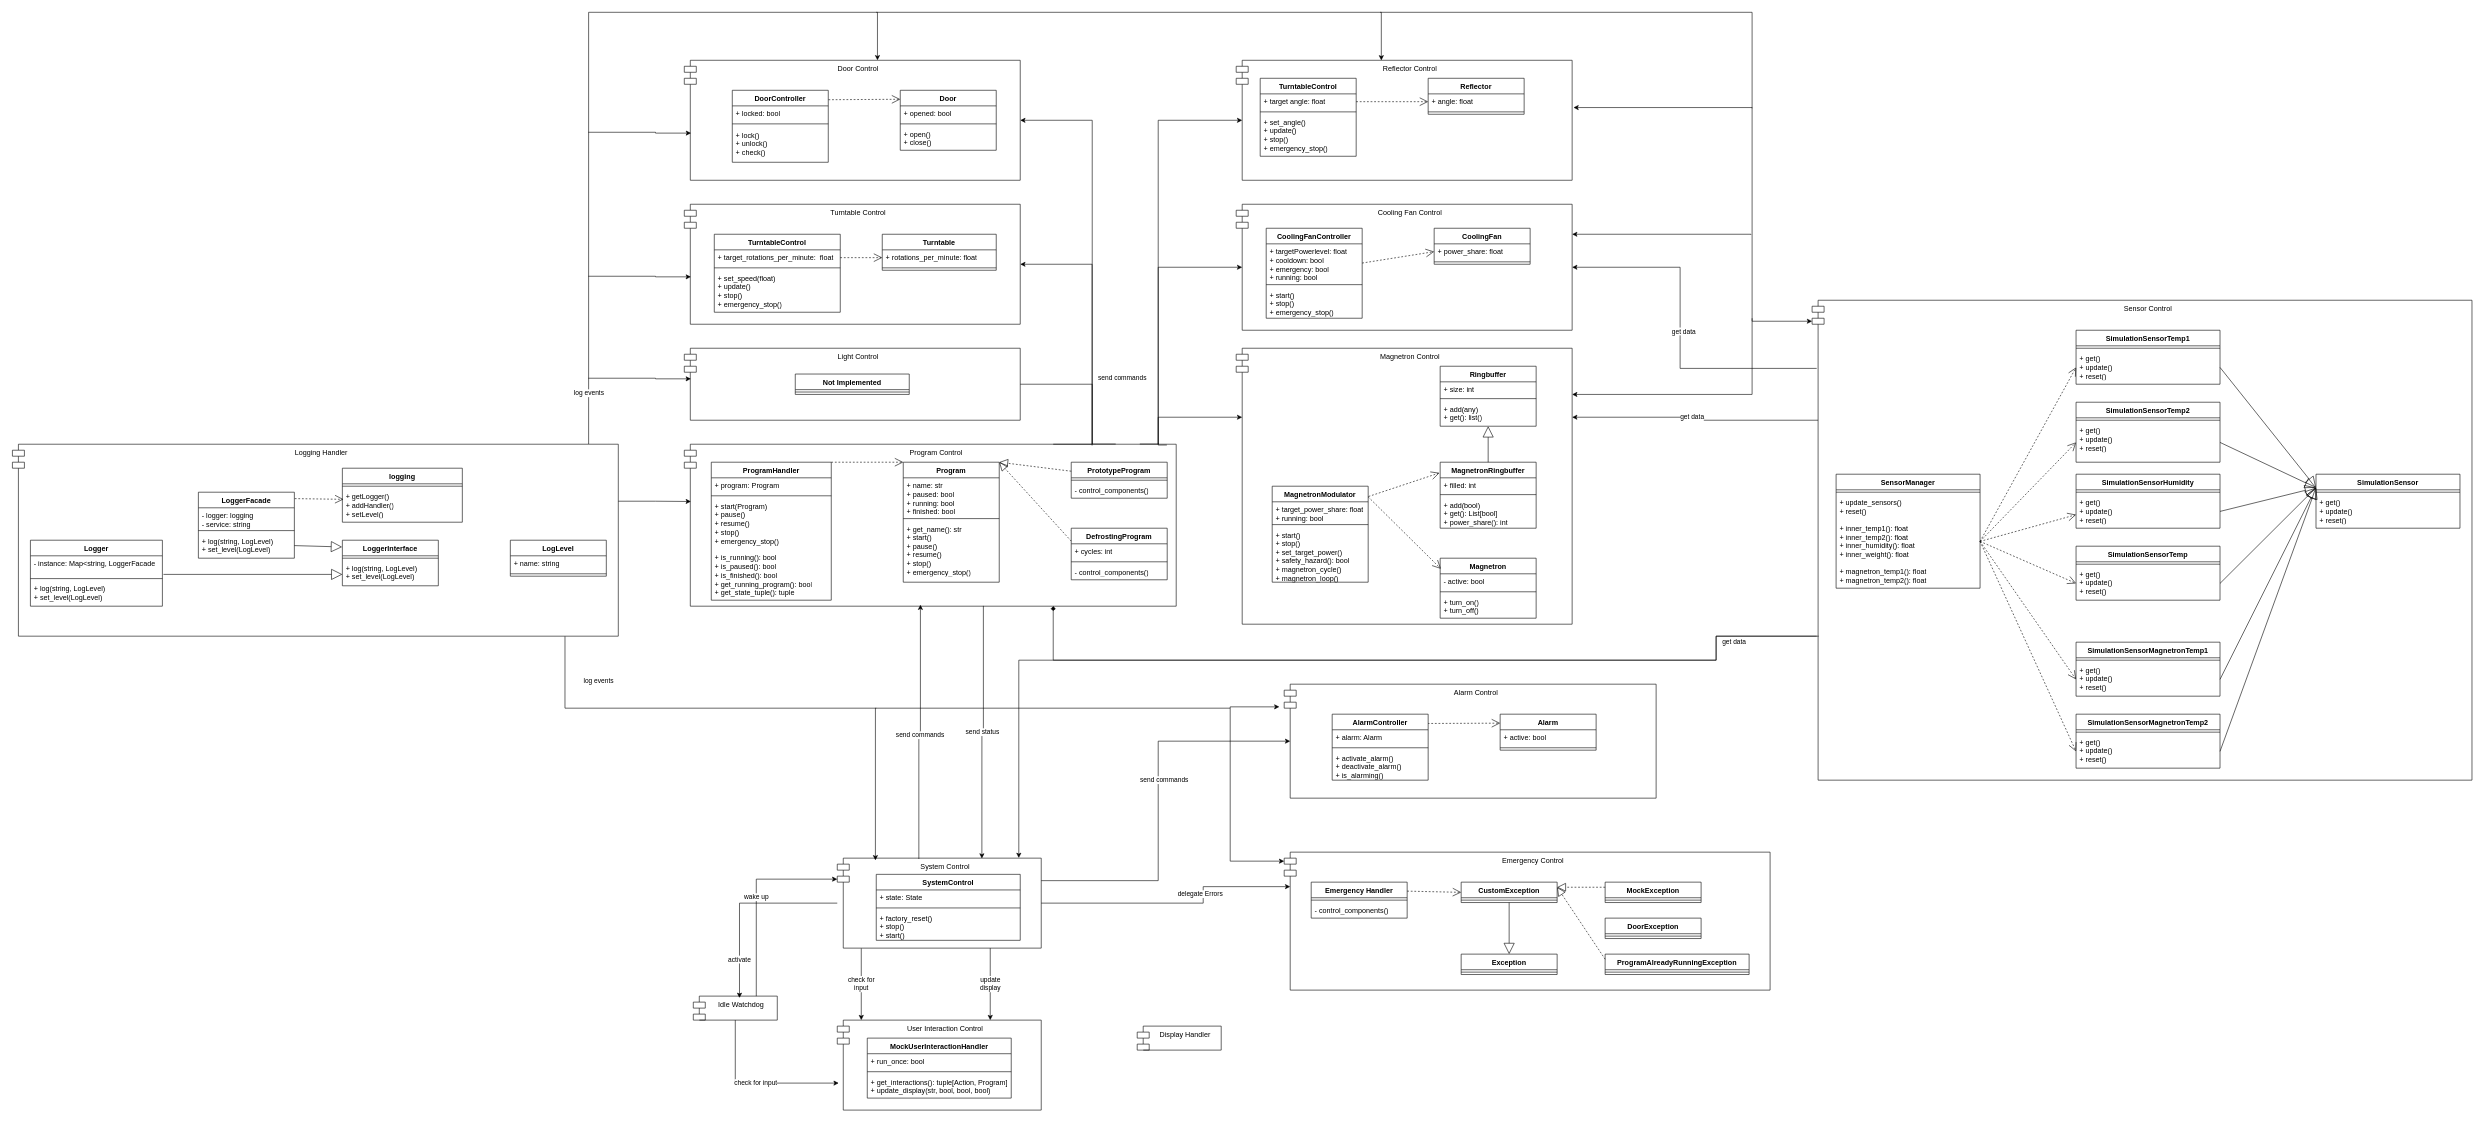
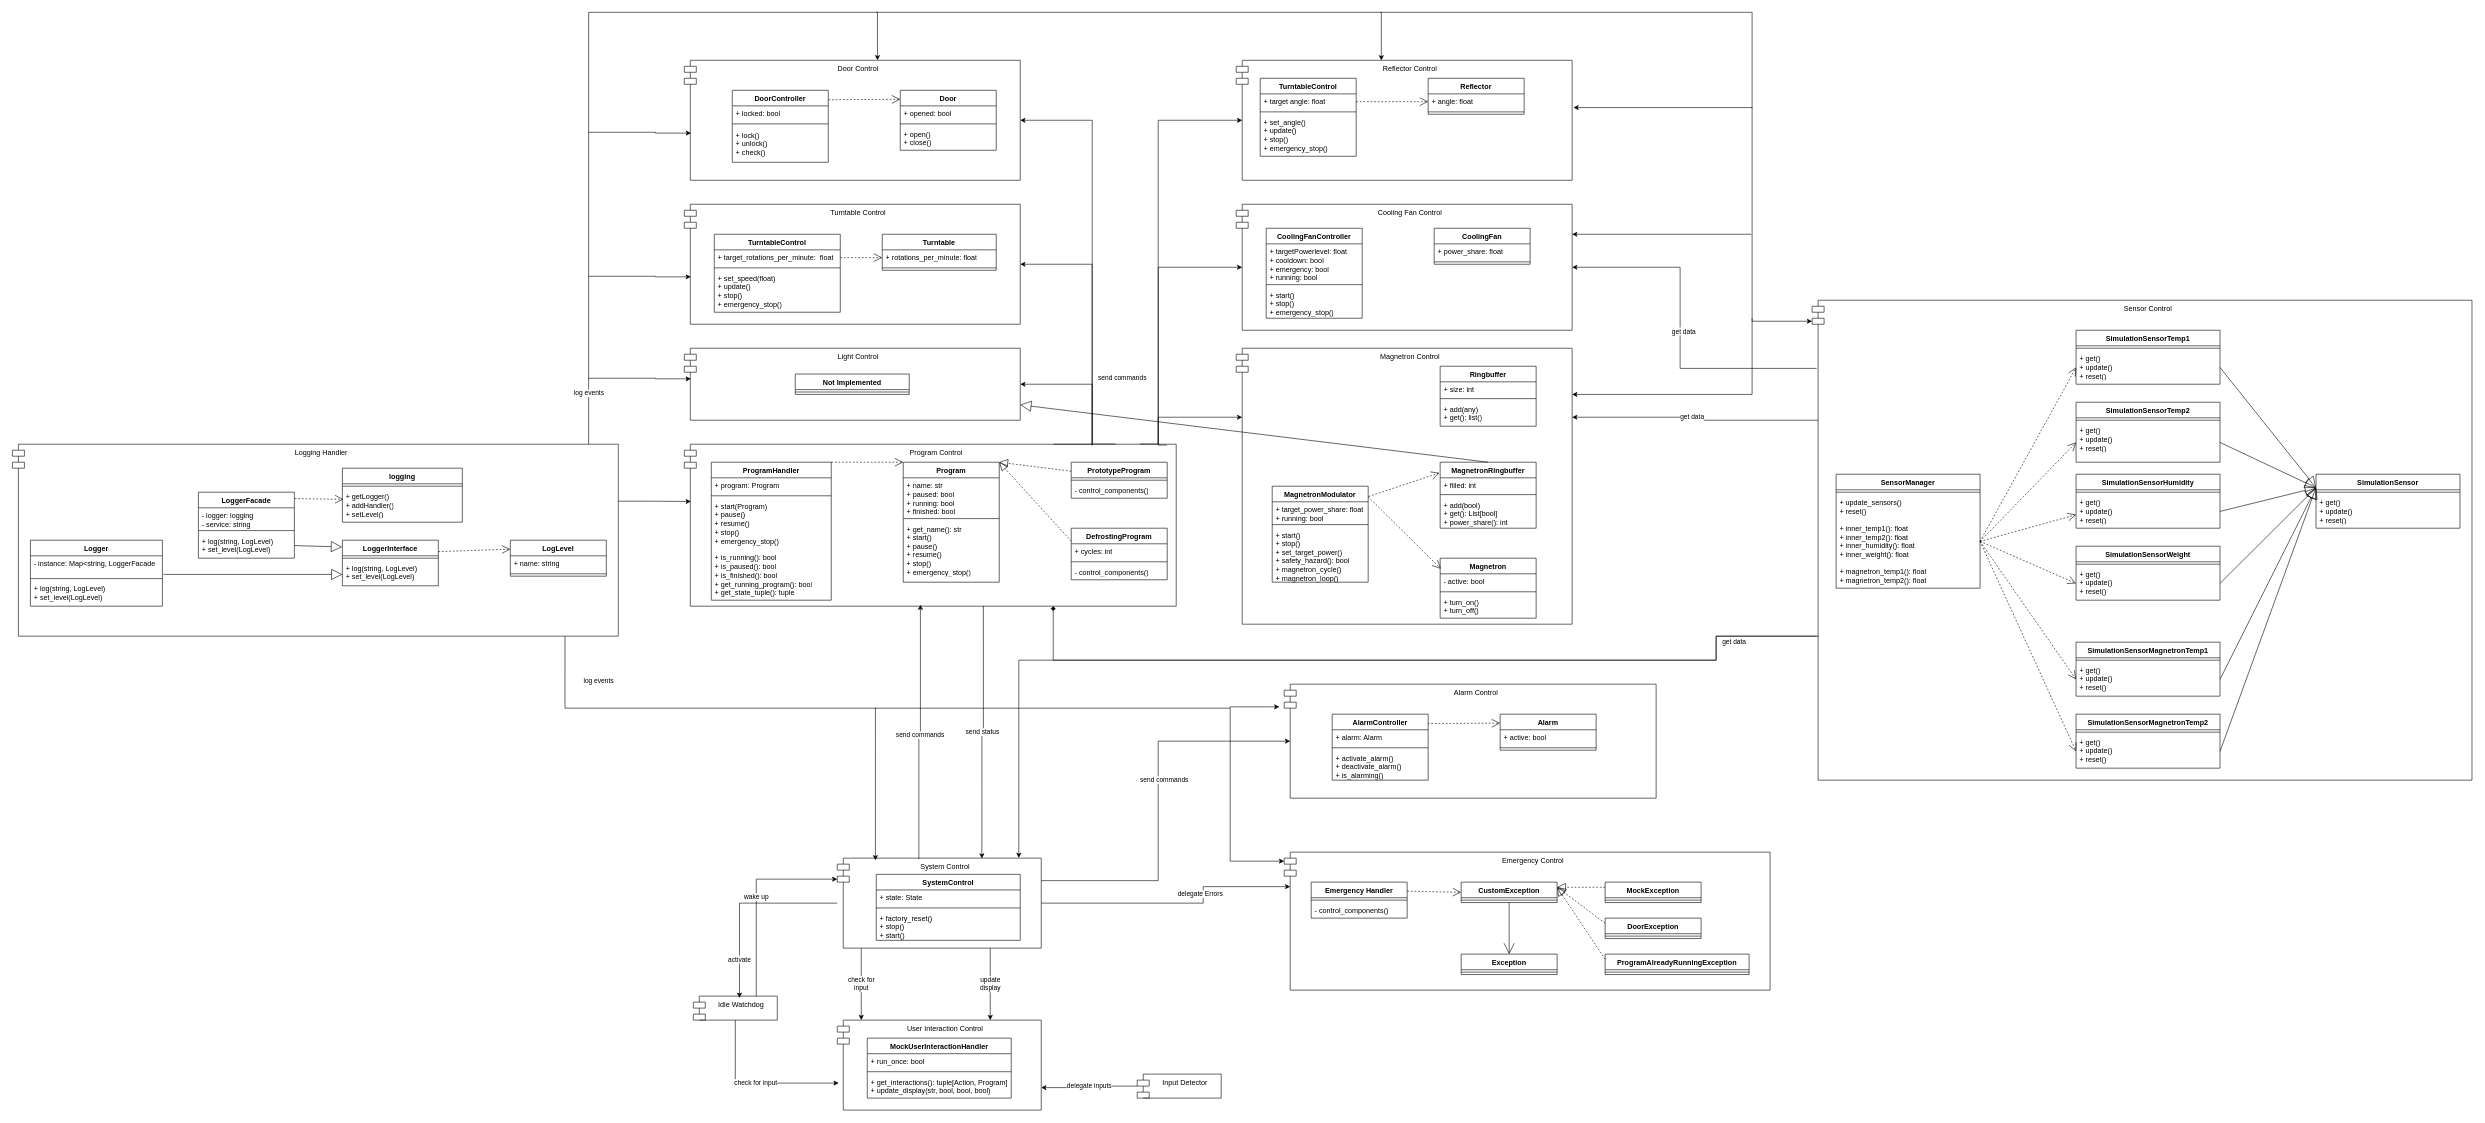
(1398, 257) -> none
(1023, 384) -> (1025, 384)
(1488, 450) -> (1260, 434)
none -> (474, 551)
(2148, 555) -> (2148, 555)
none -> (1585, 908)
(1509, 942) -> (1509, 947)
(1179, 1038) -> none
none -> (1179, 1086)
none -> (1079, 1088)
